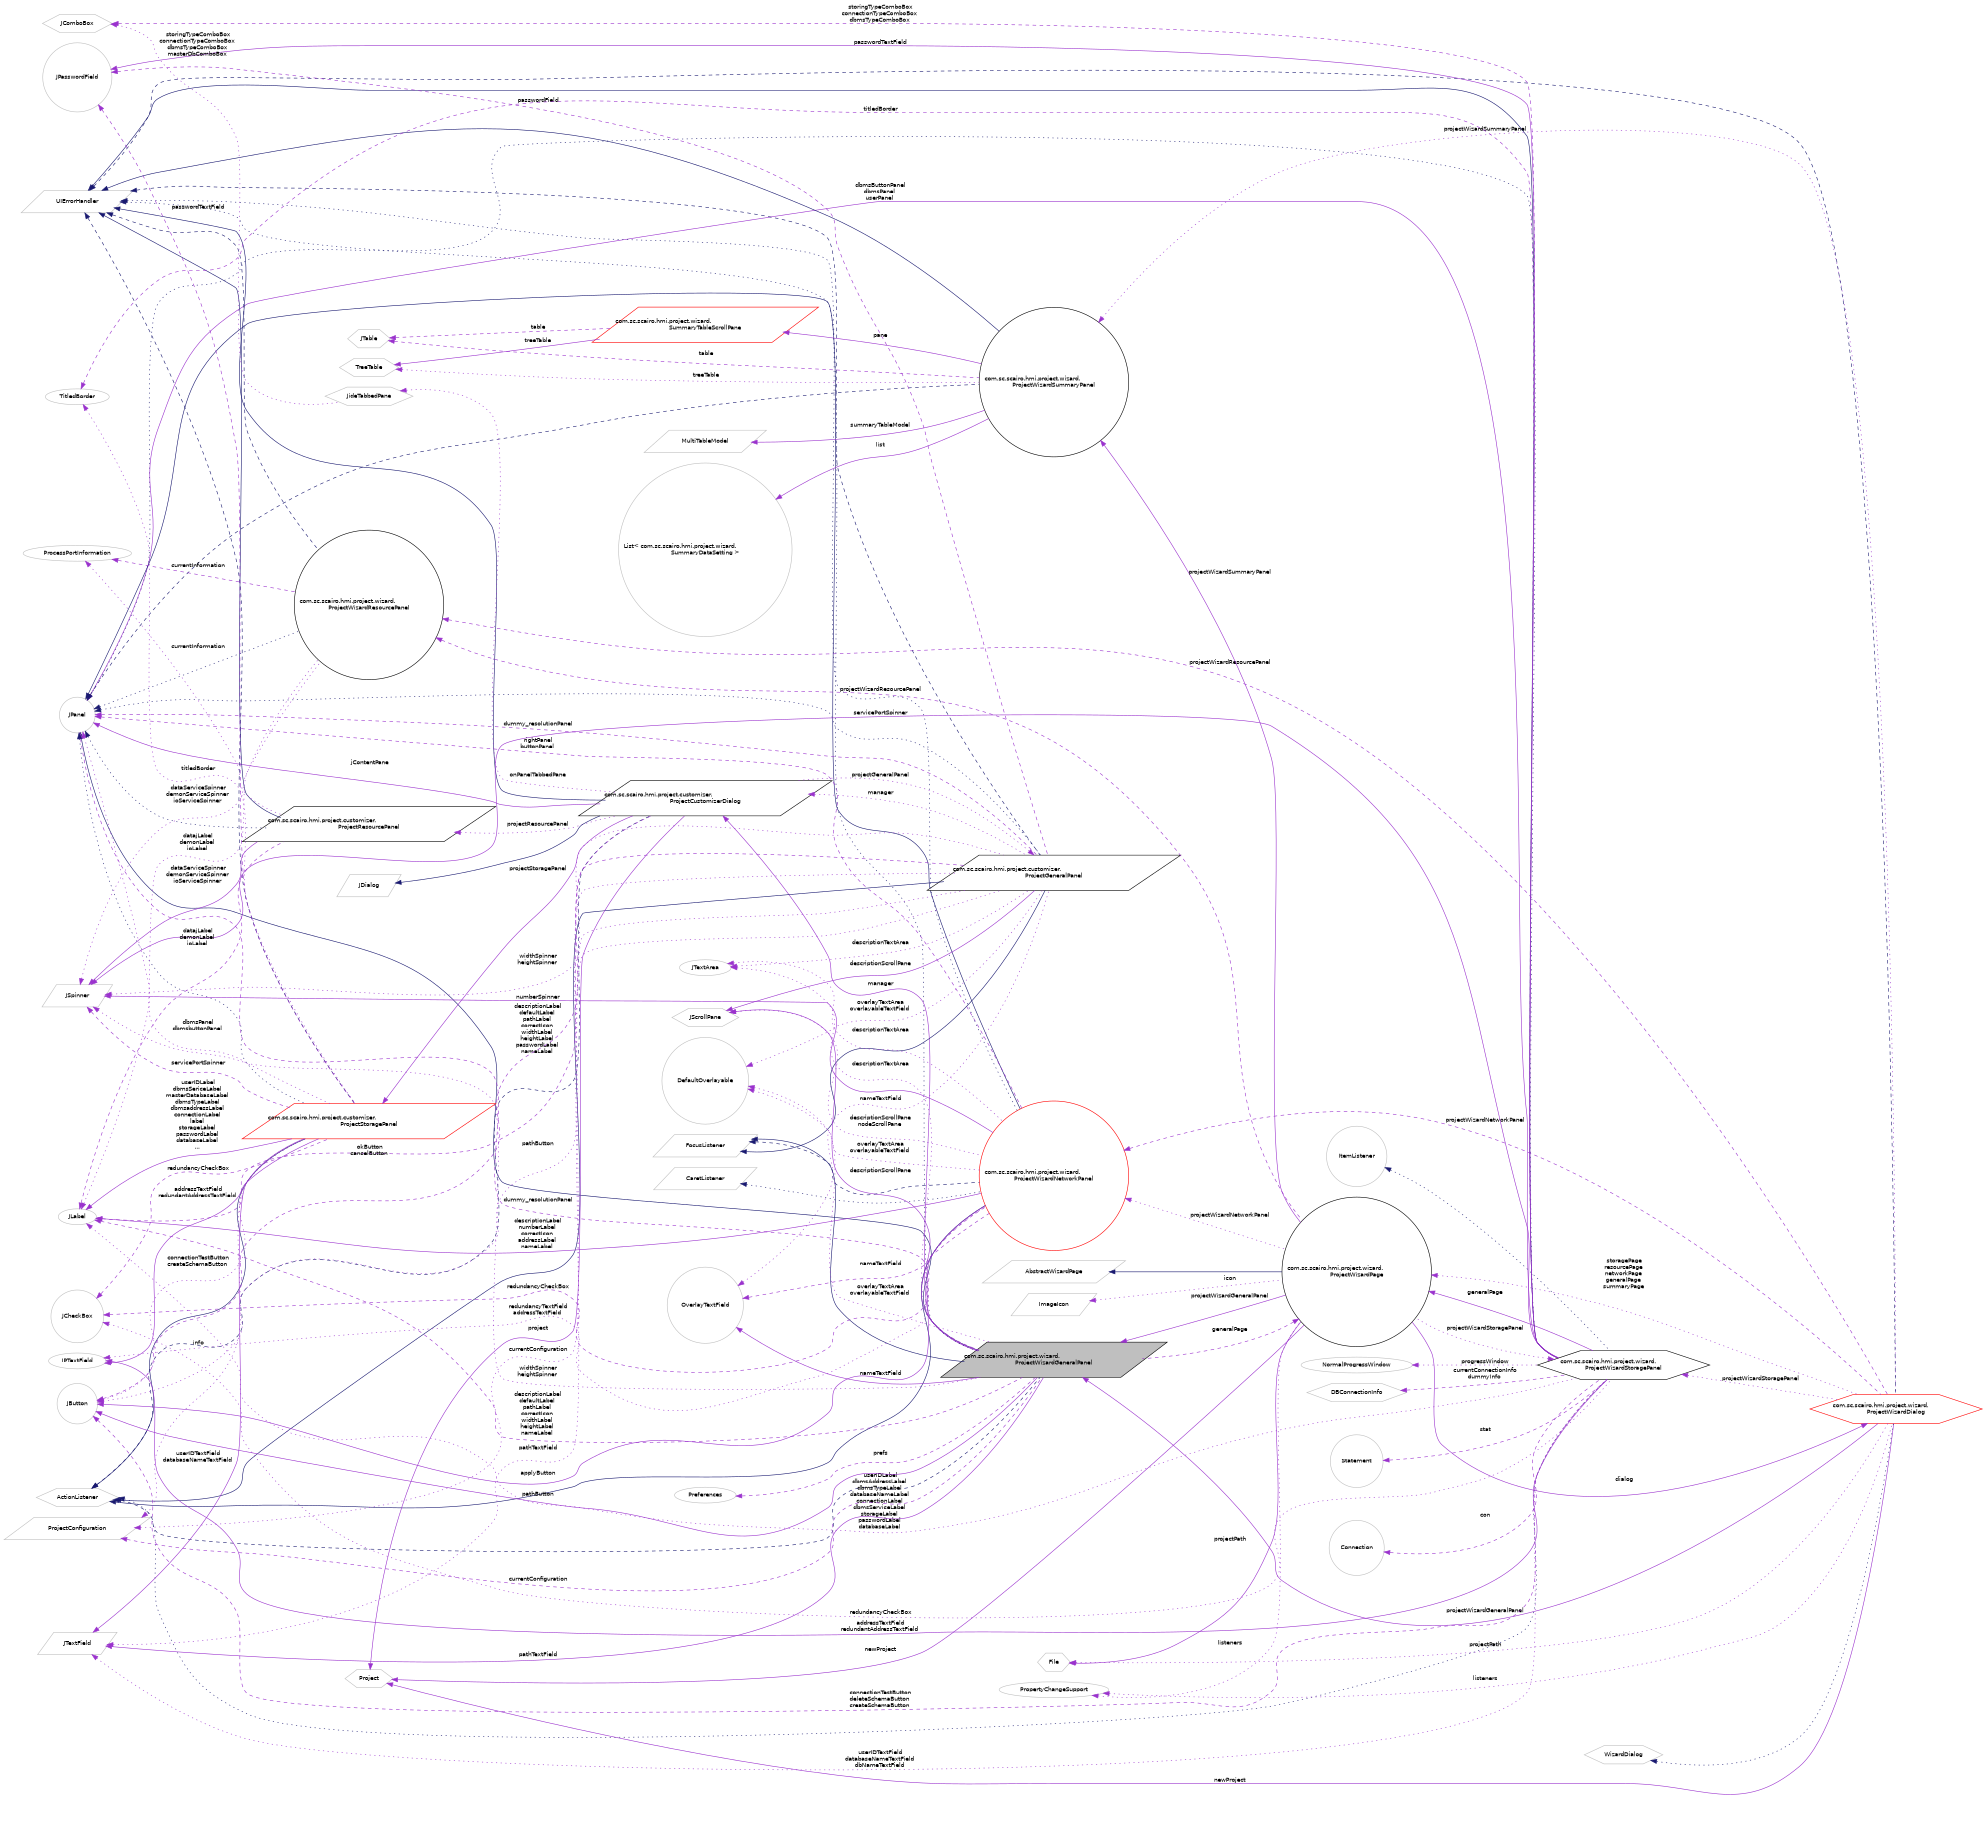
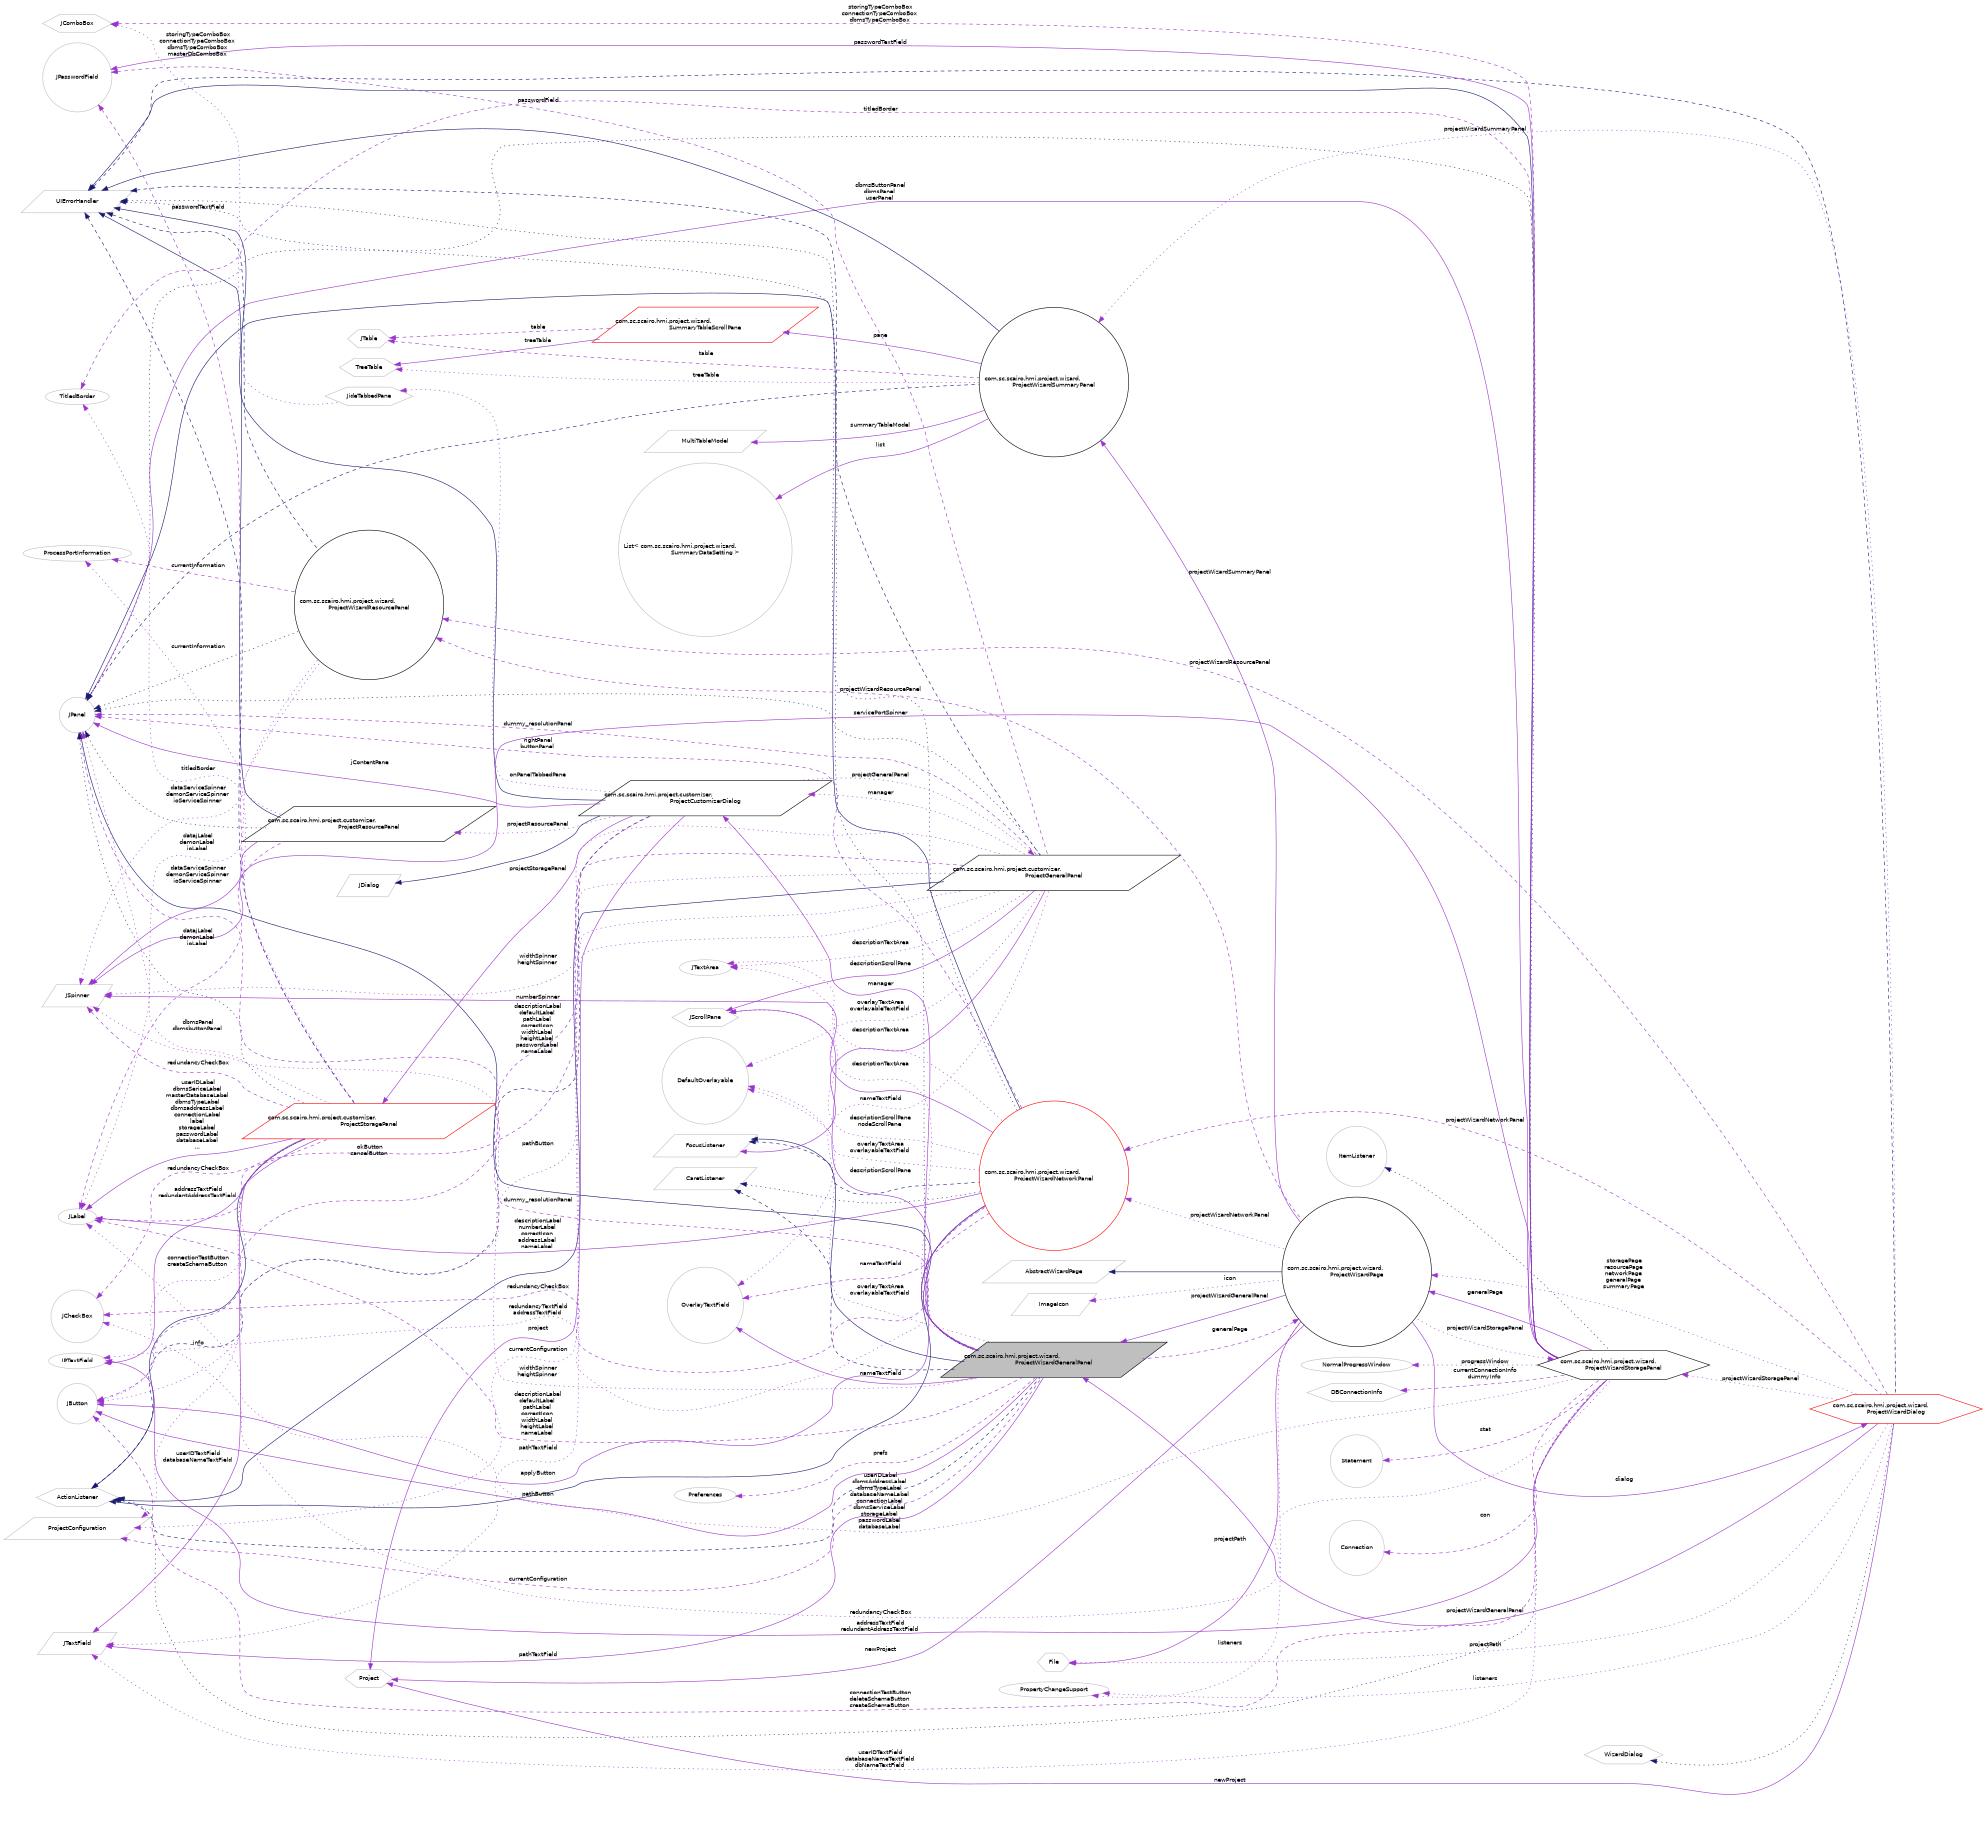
(909, 1049) -> (909, 1049)
(197, 1063) -> (197, 1063)
none -> (831, 1312)
